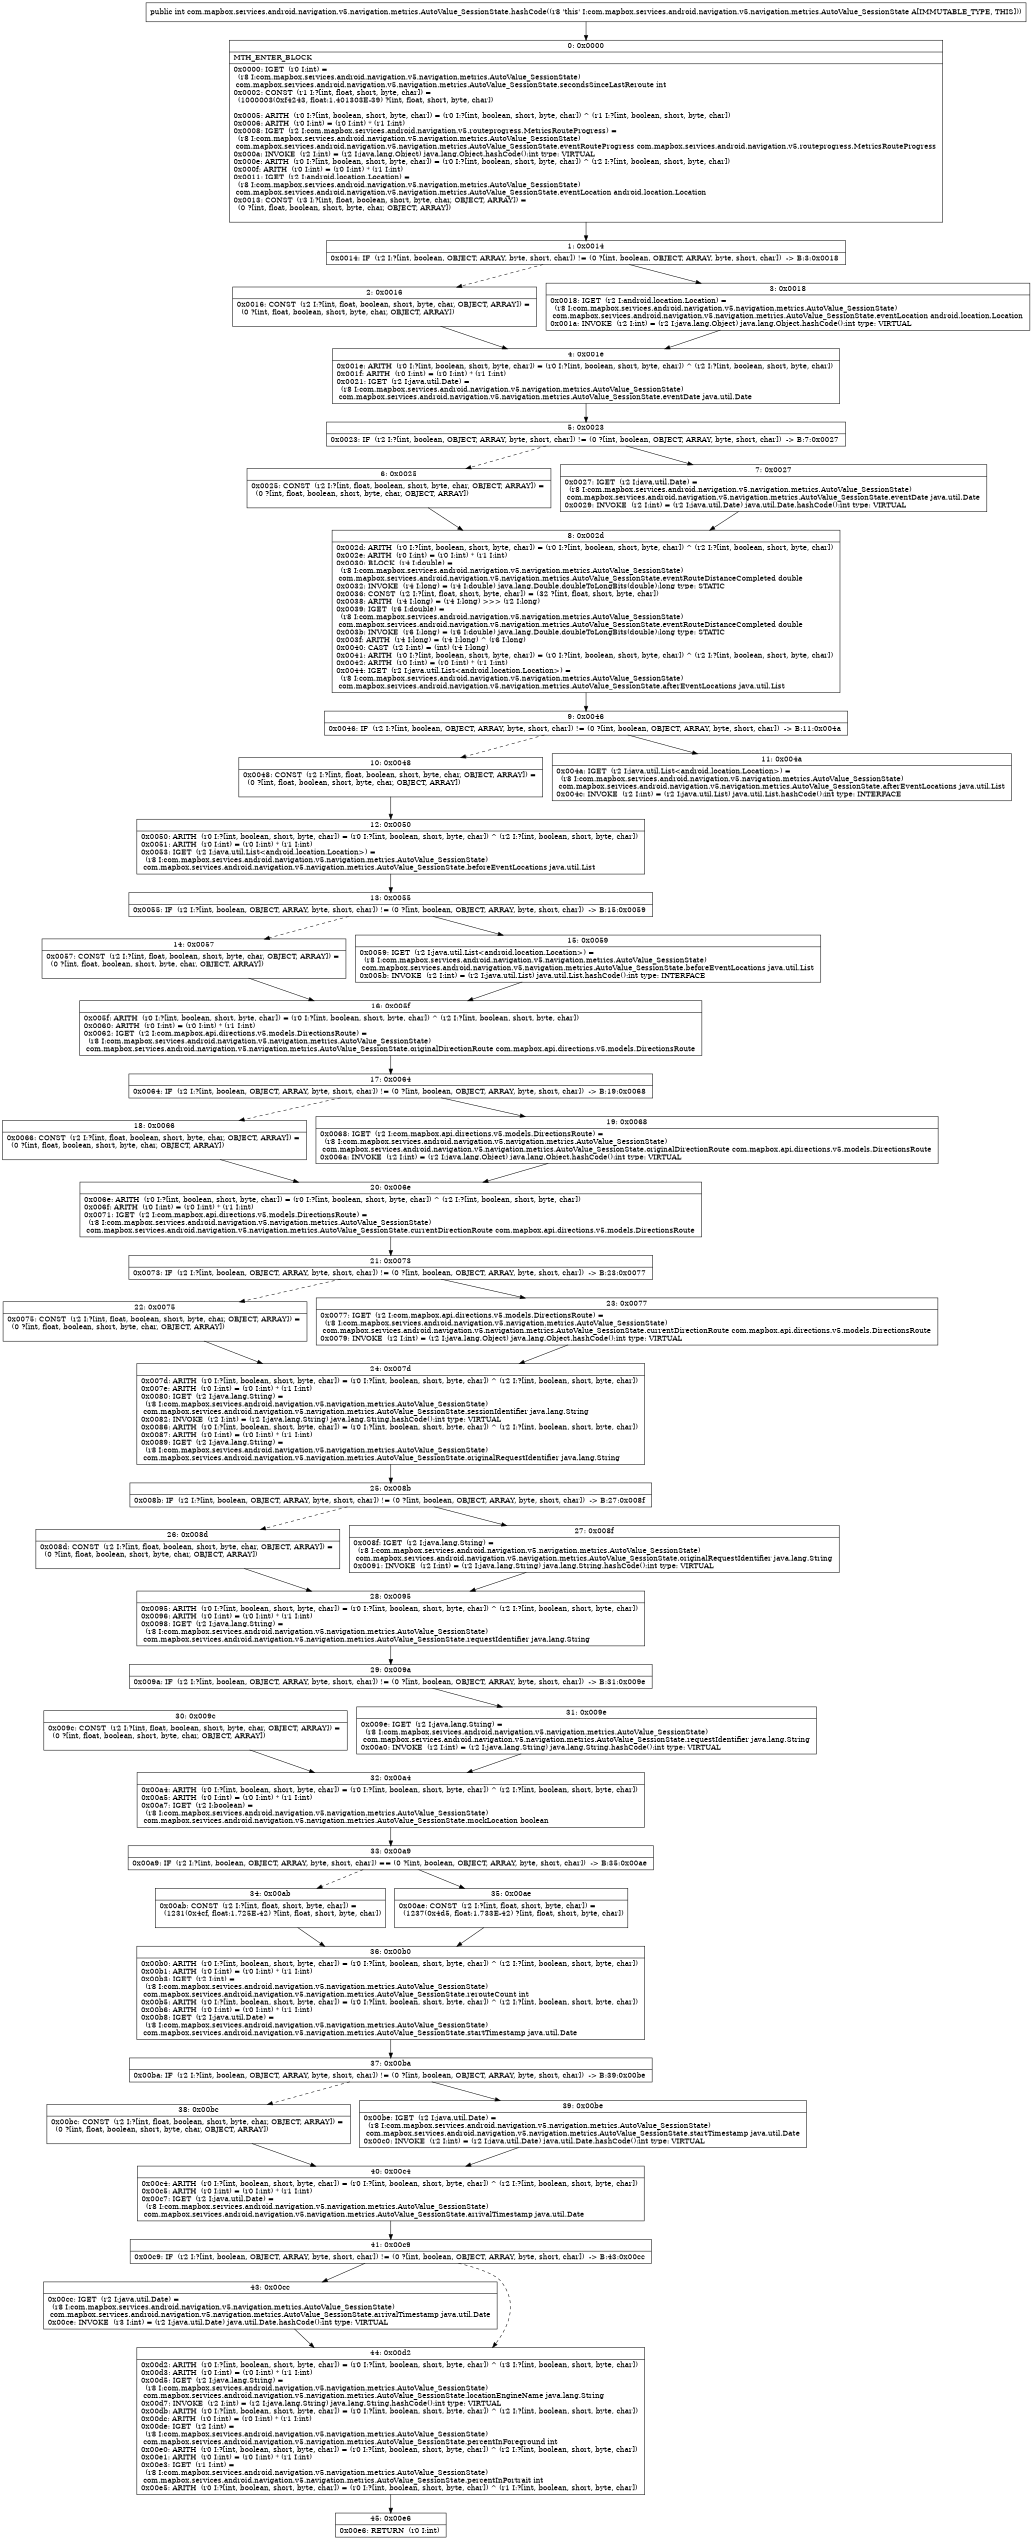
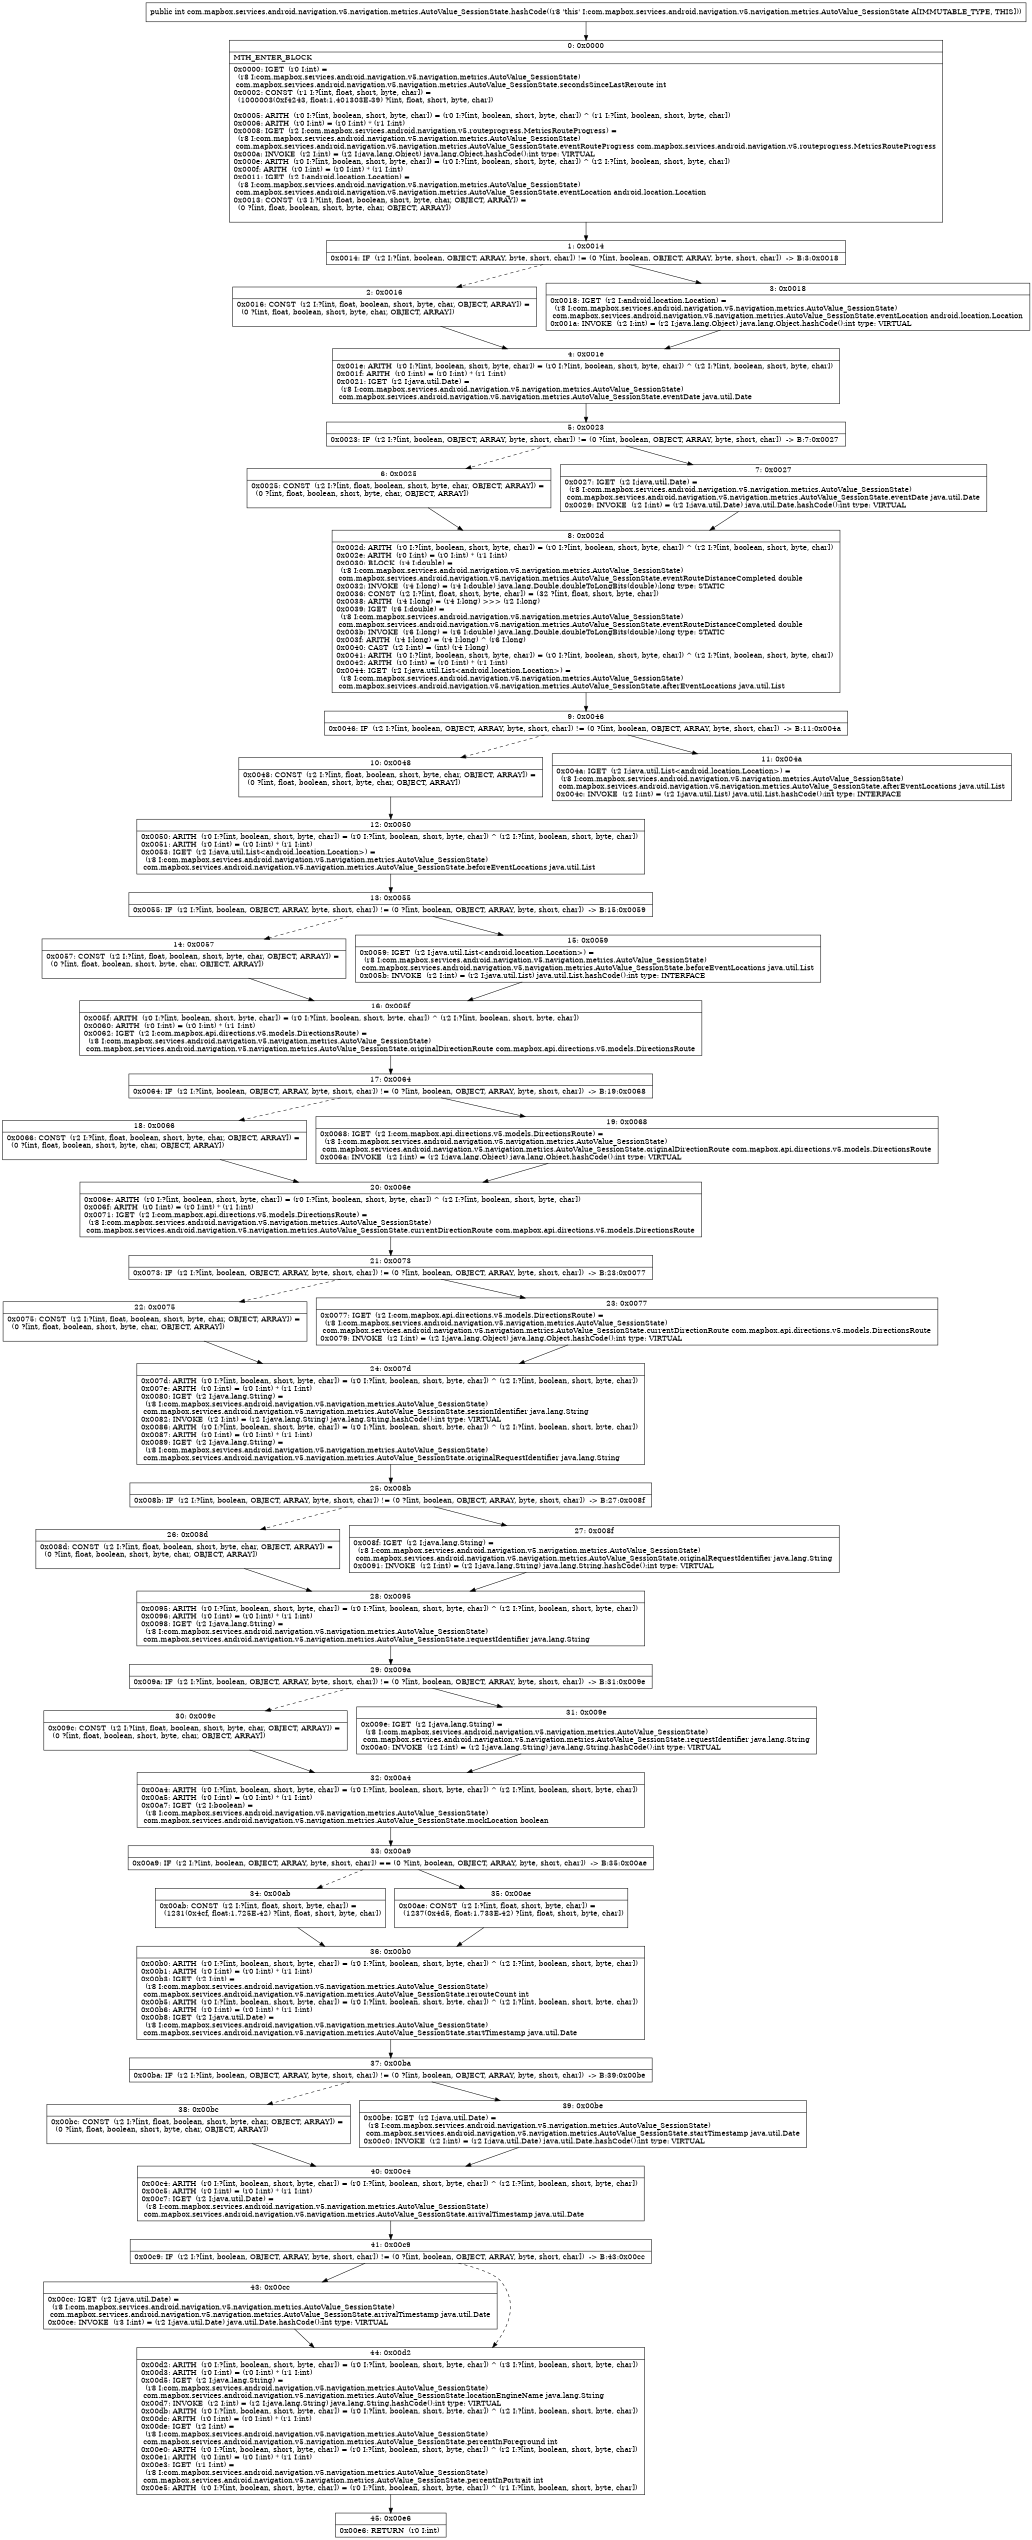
none -> (310, 1699)
